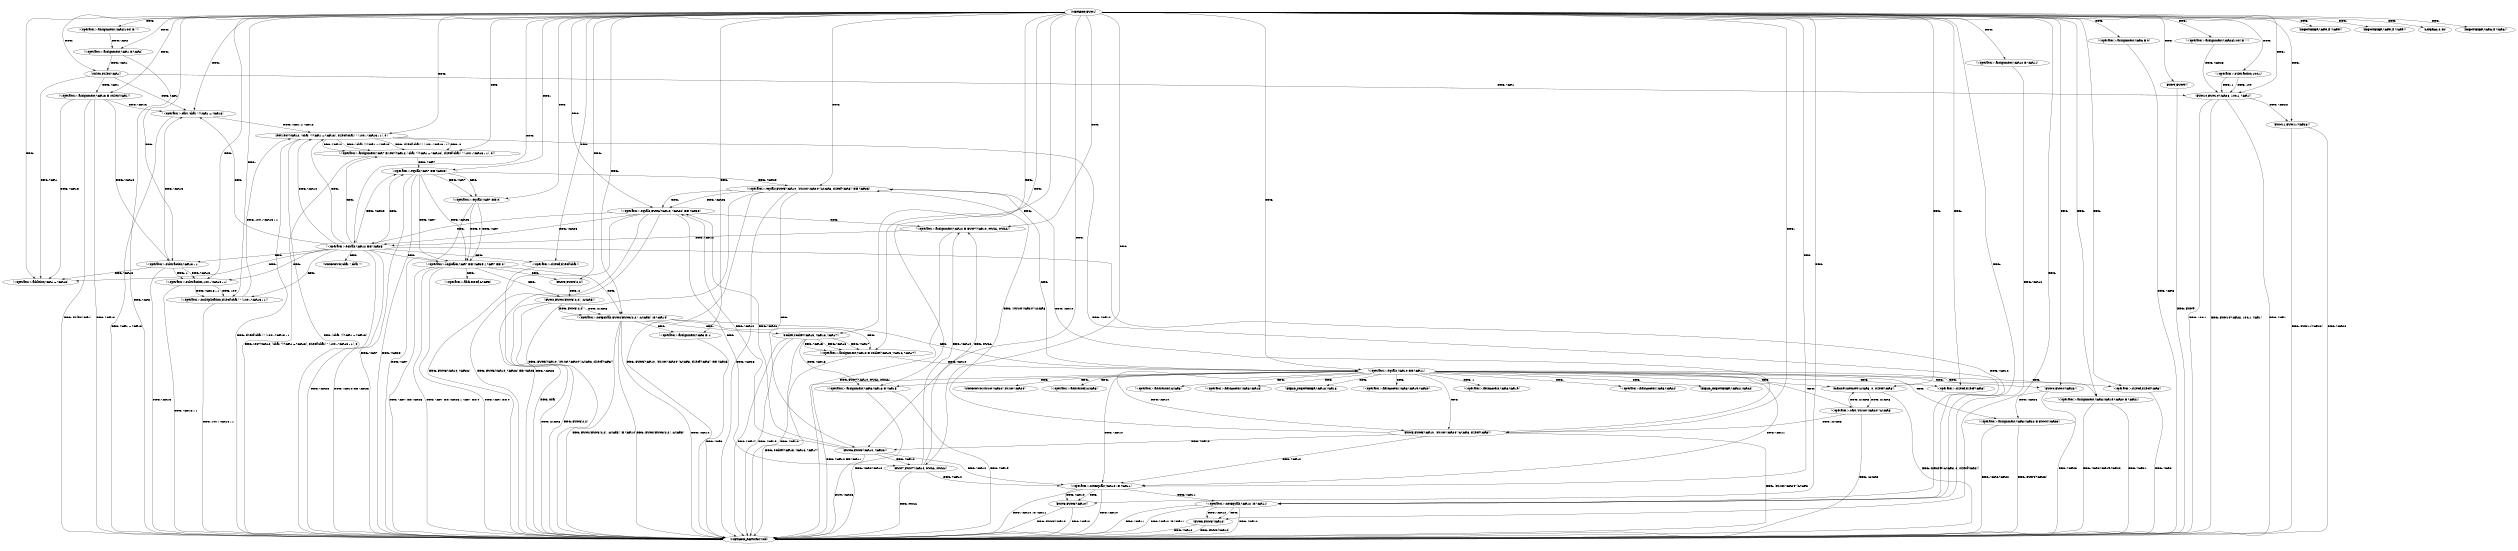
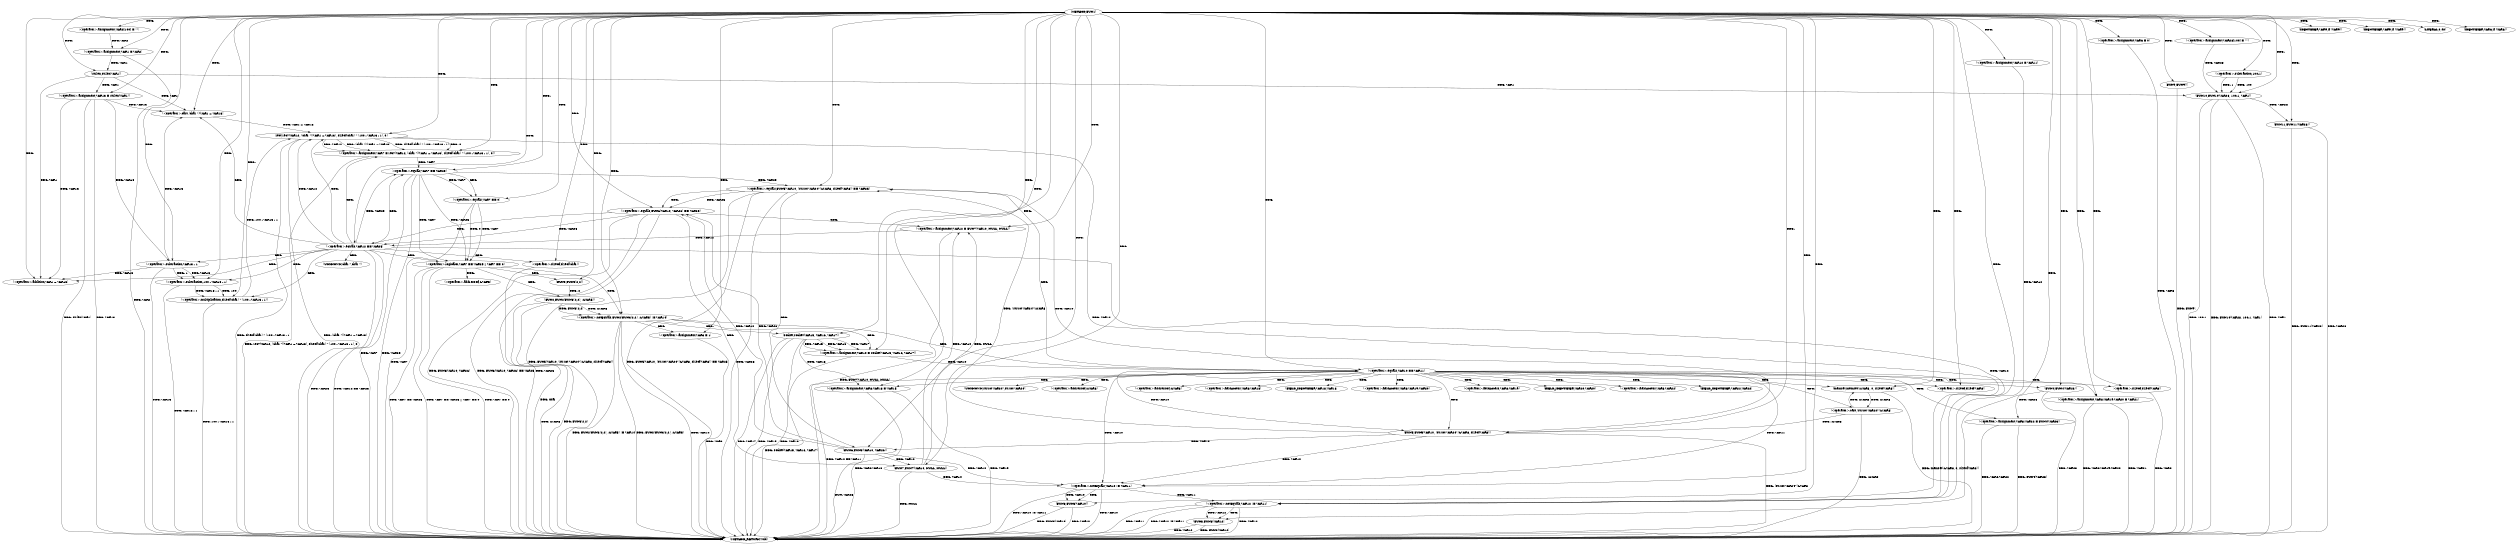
(471, 273) -> (471, 273)
(1469, 380) -> (1469, 380)
none -> (1570, 389)
(151, 533) -> none
